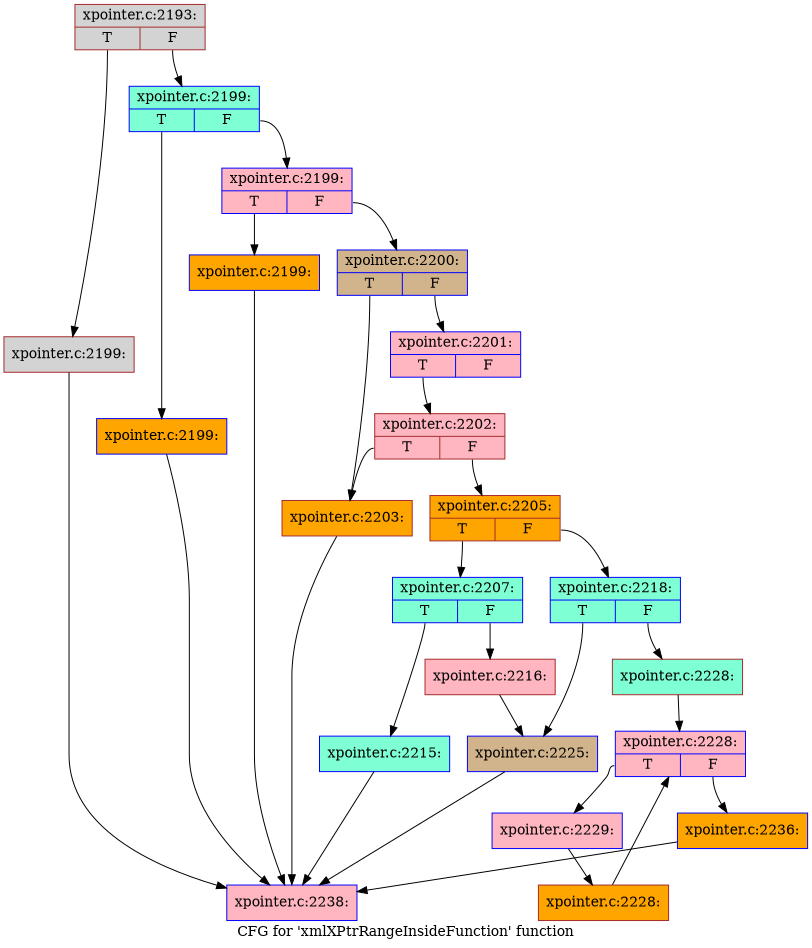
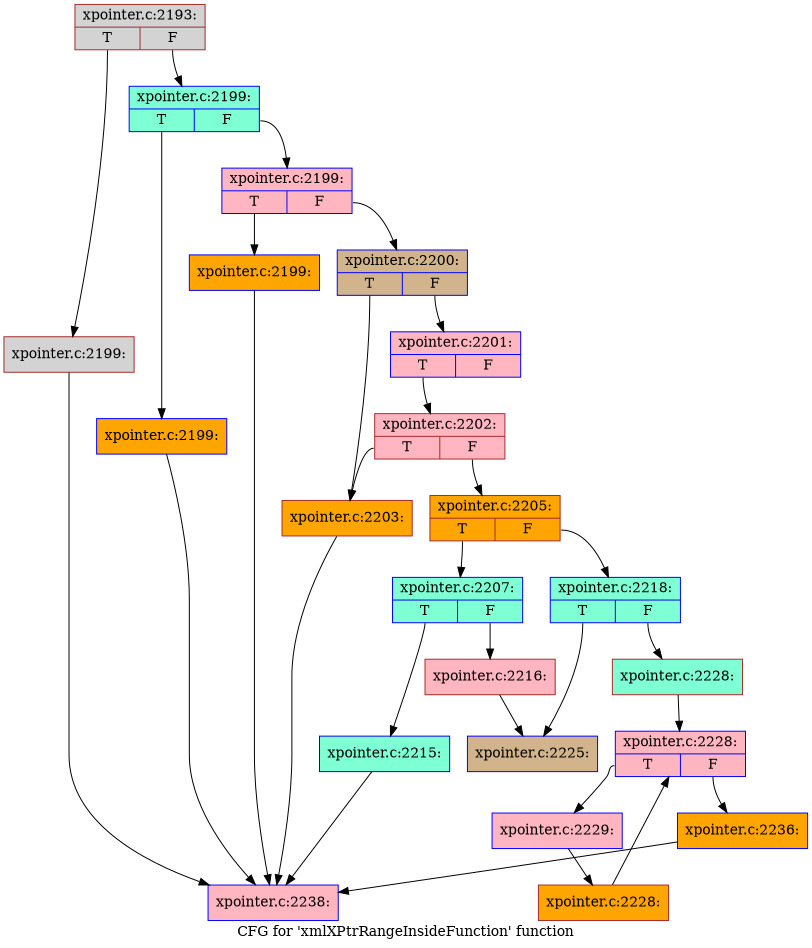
(417, 826) -> none
